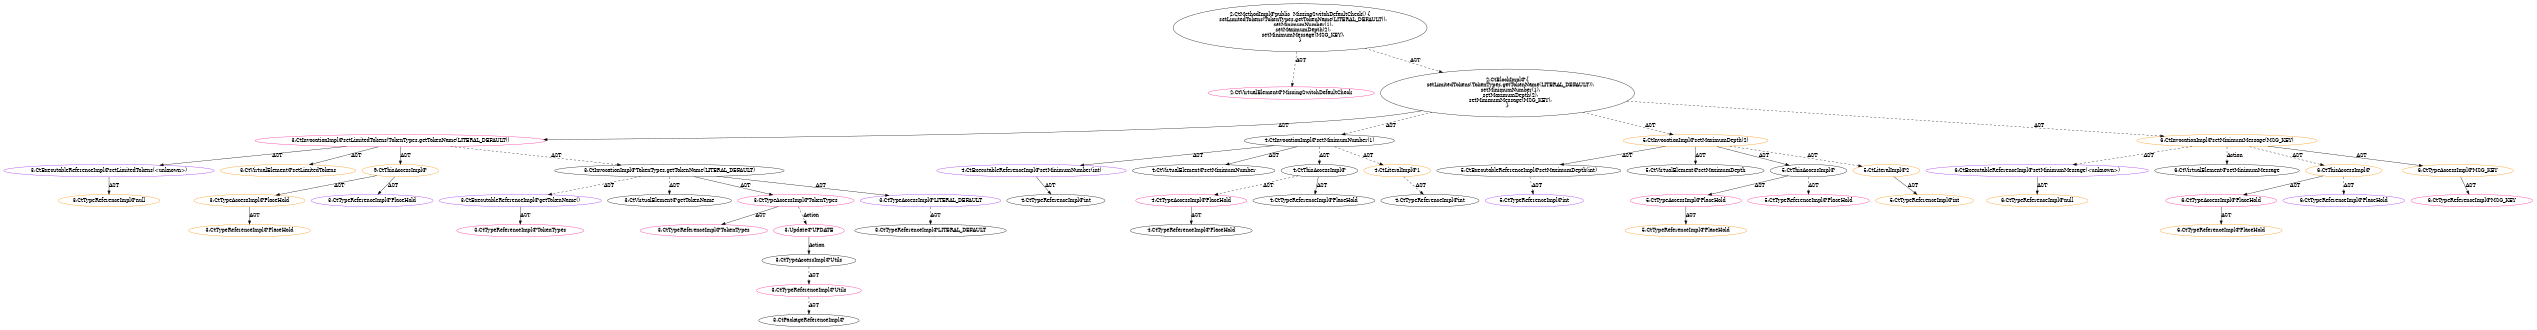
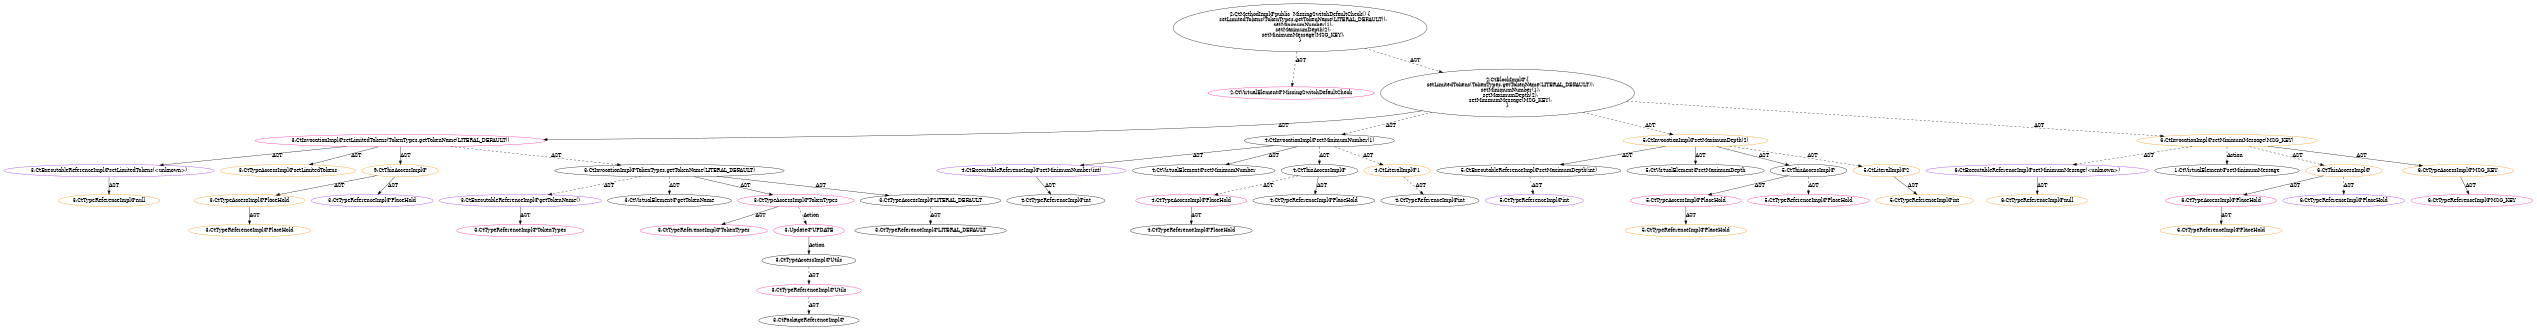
(288, 171) -> (288, 171)
(2227, 171) -> (2227, 171)
(931, 201) -> (931, 201)
